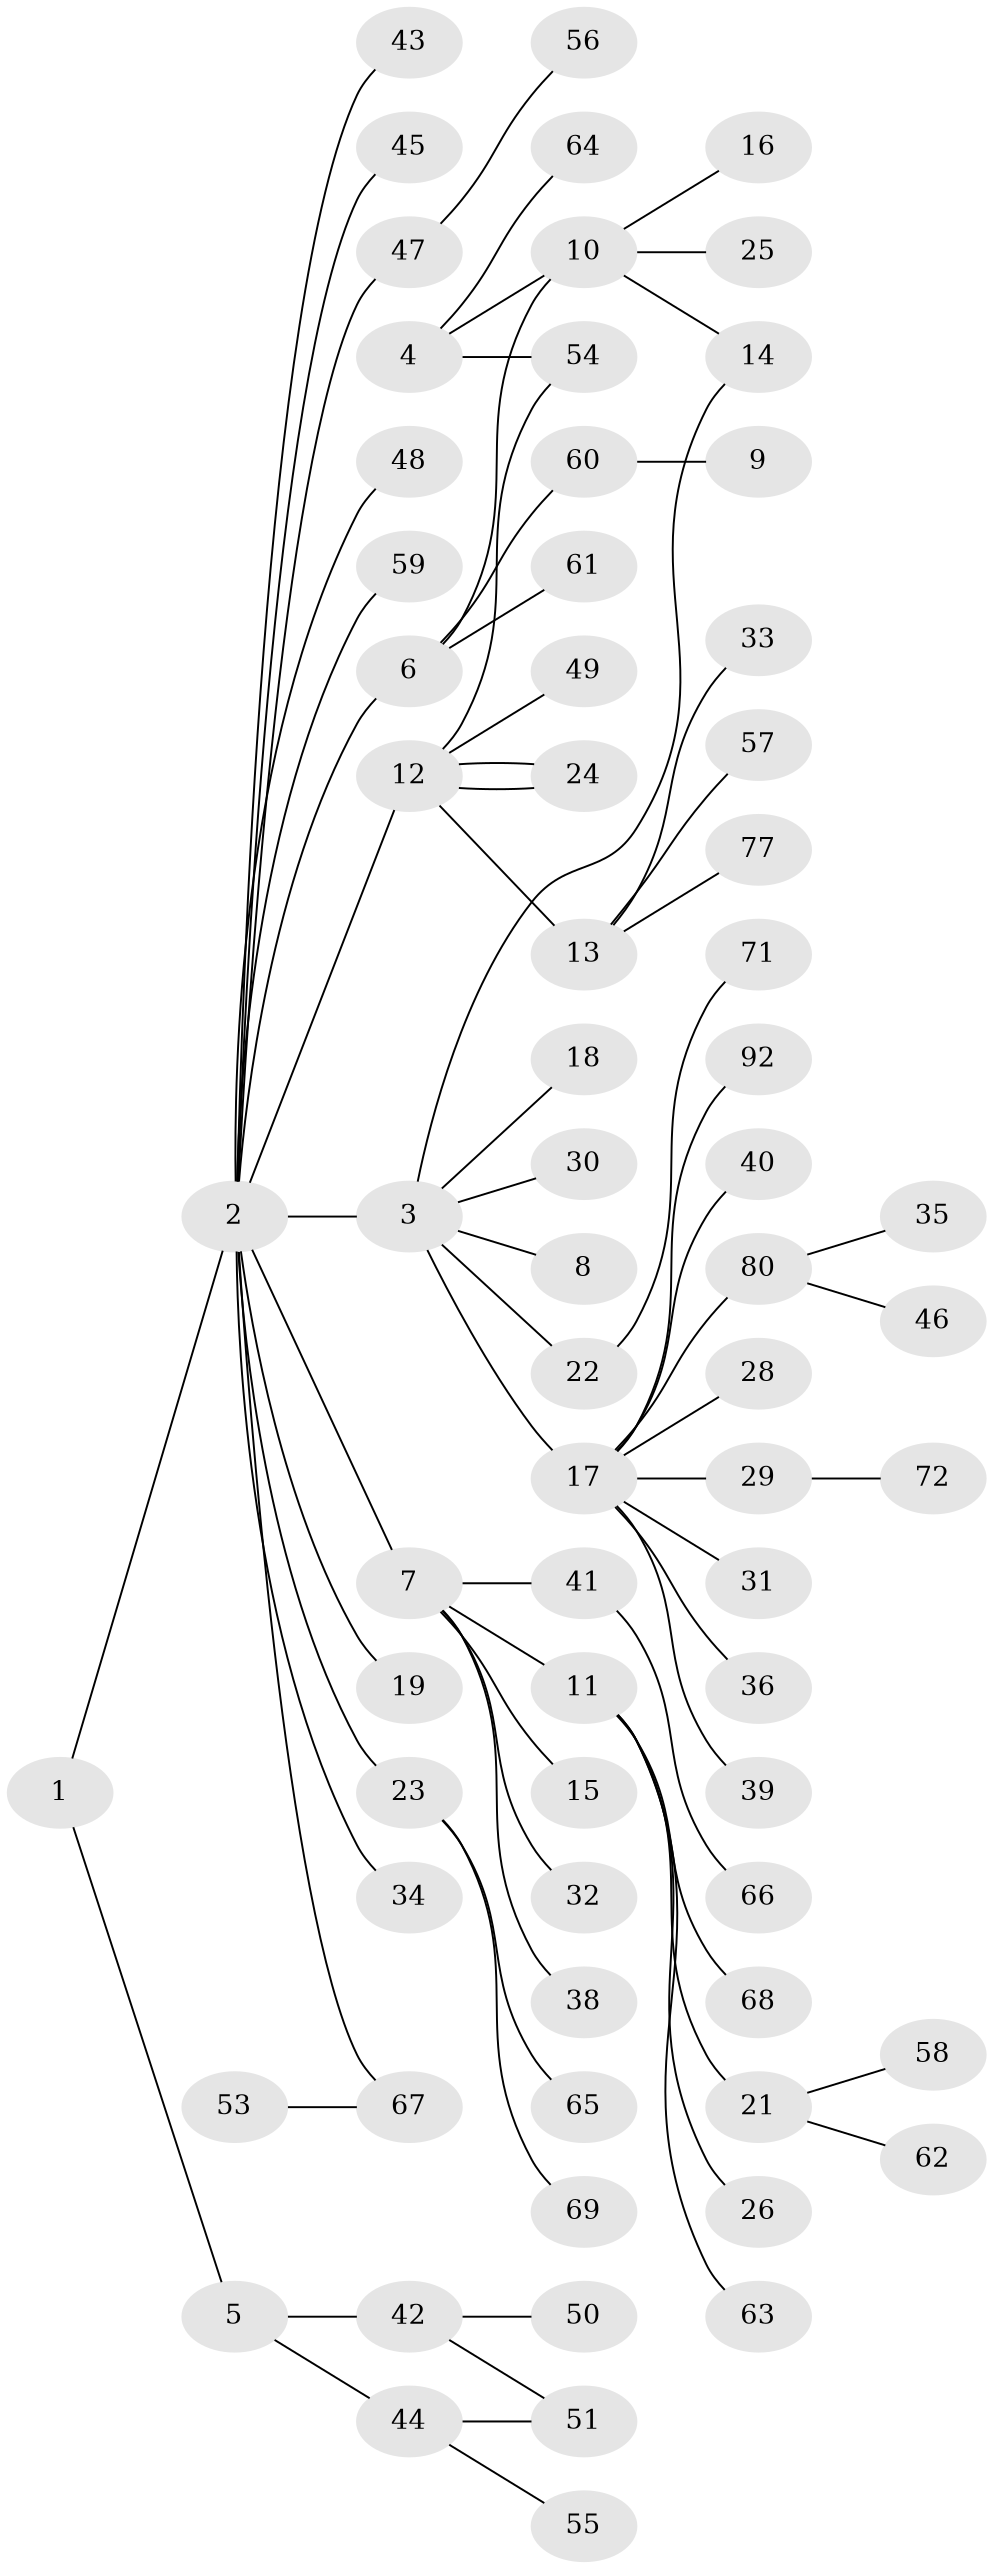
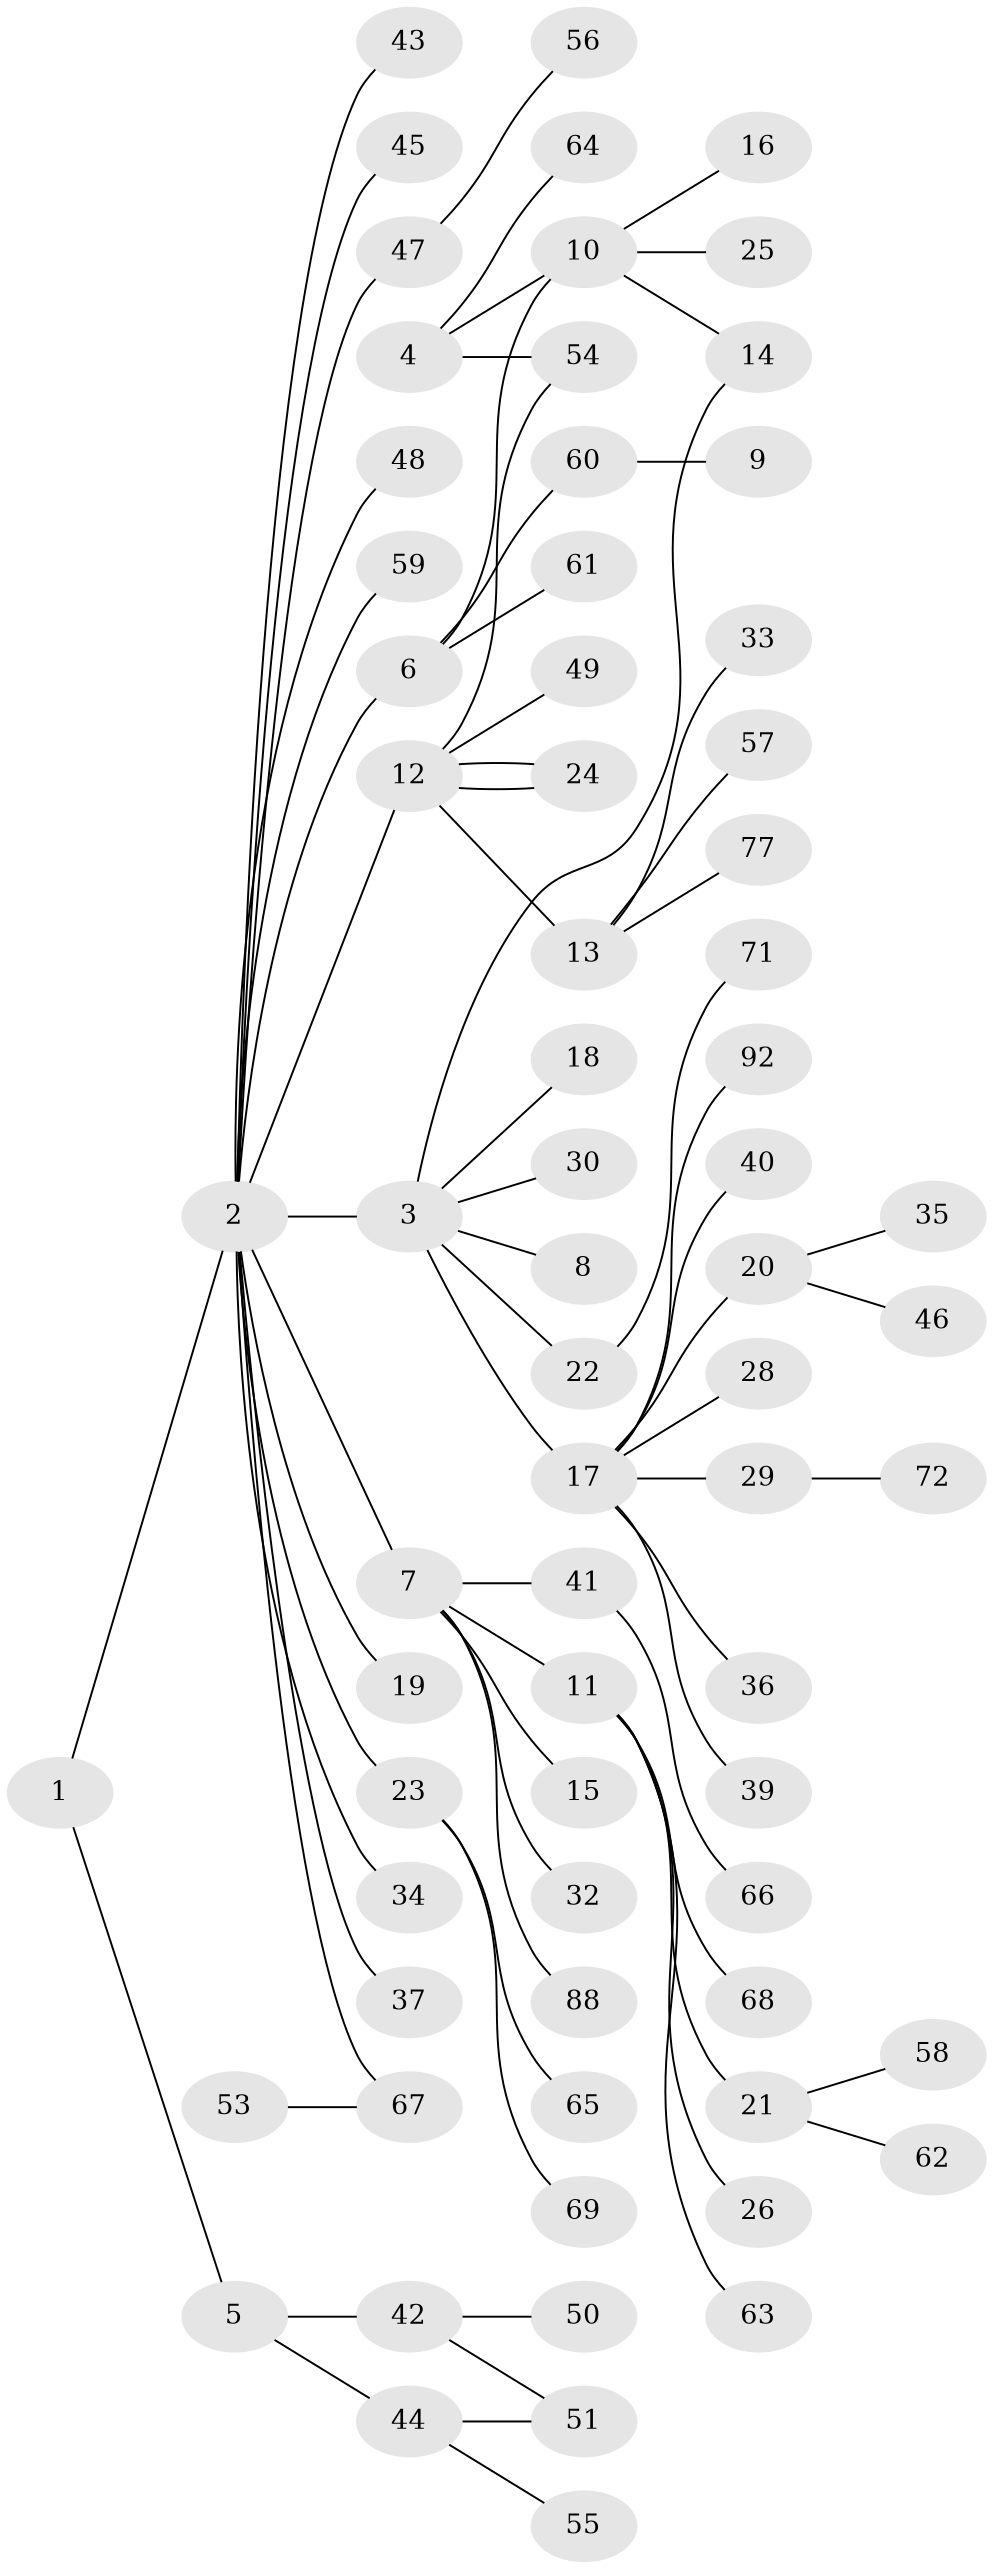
(759, 1269) -> (759, 1269)
(759, 1583) -> none
none -> (409, 2002)
(584, 2002) -> (584, 2002)
